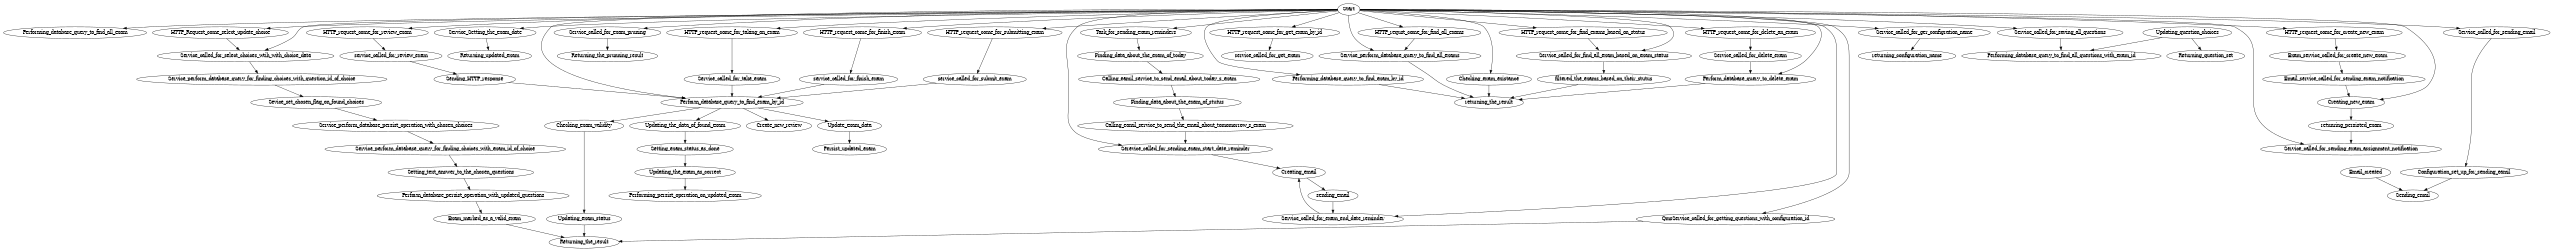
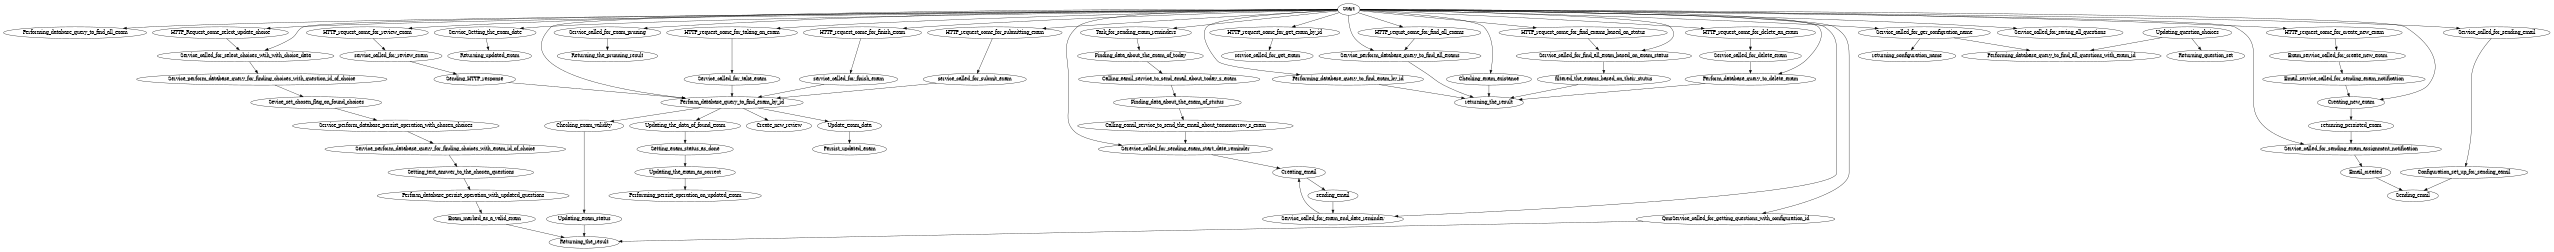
(2061, 43) -> (1990, 44)
none -> (2357, 159)
